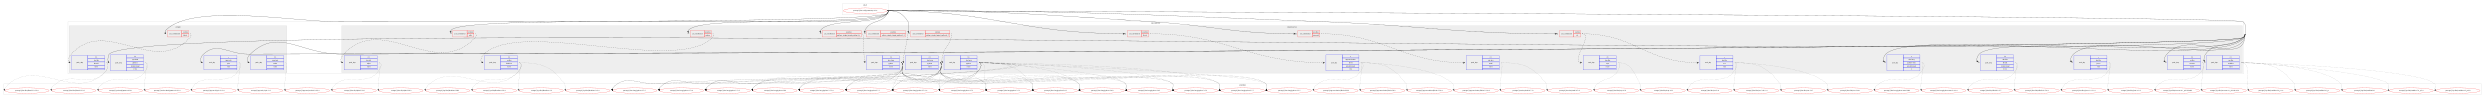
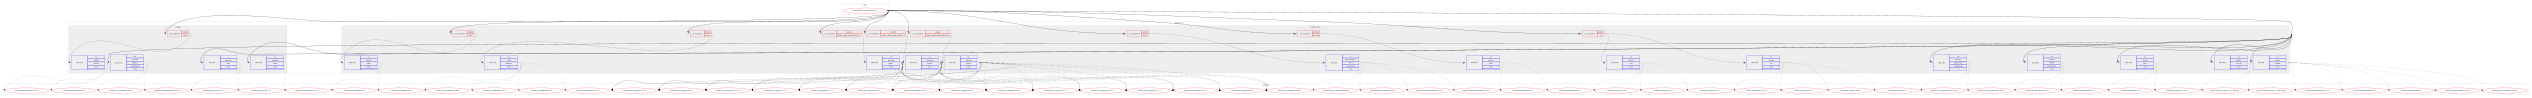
none -> (1617, 91)
